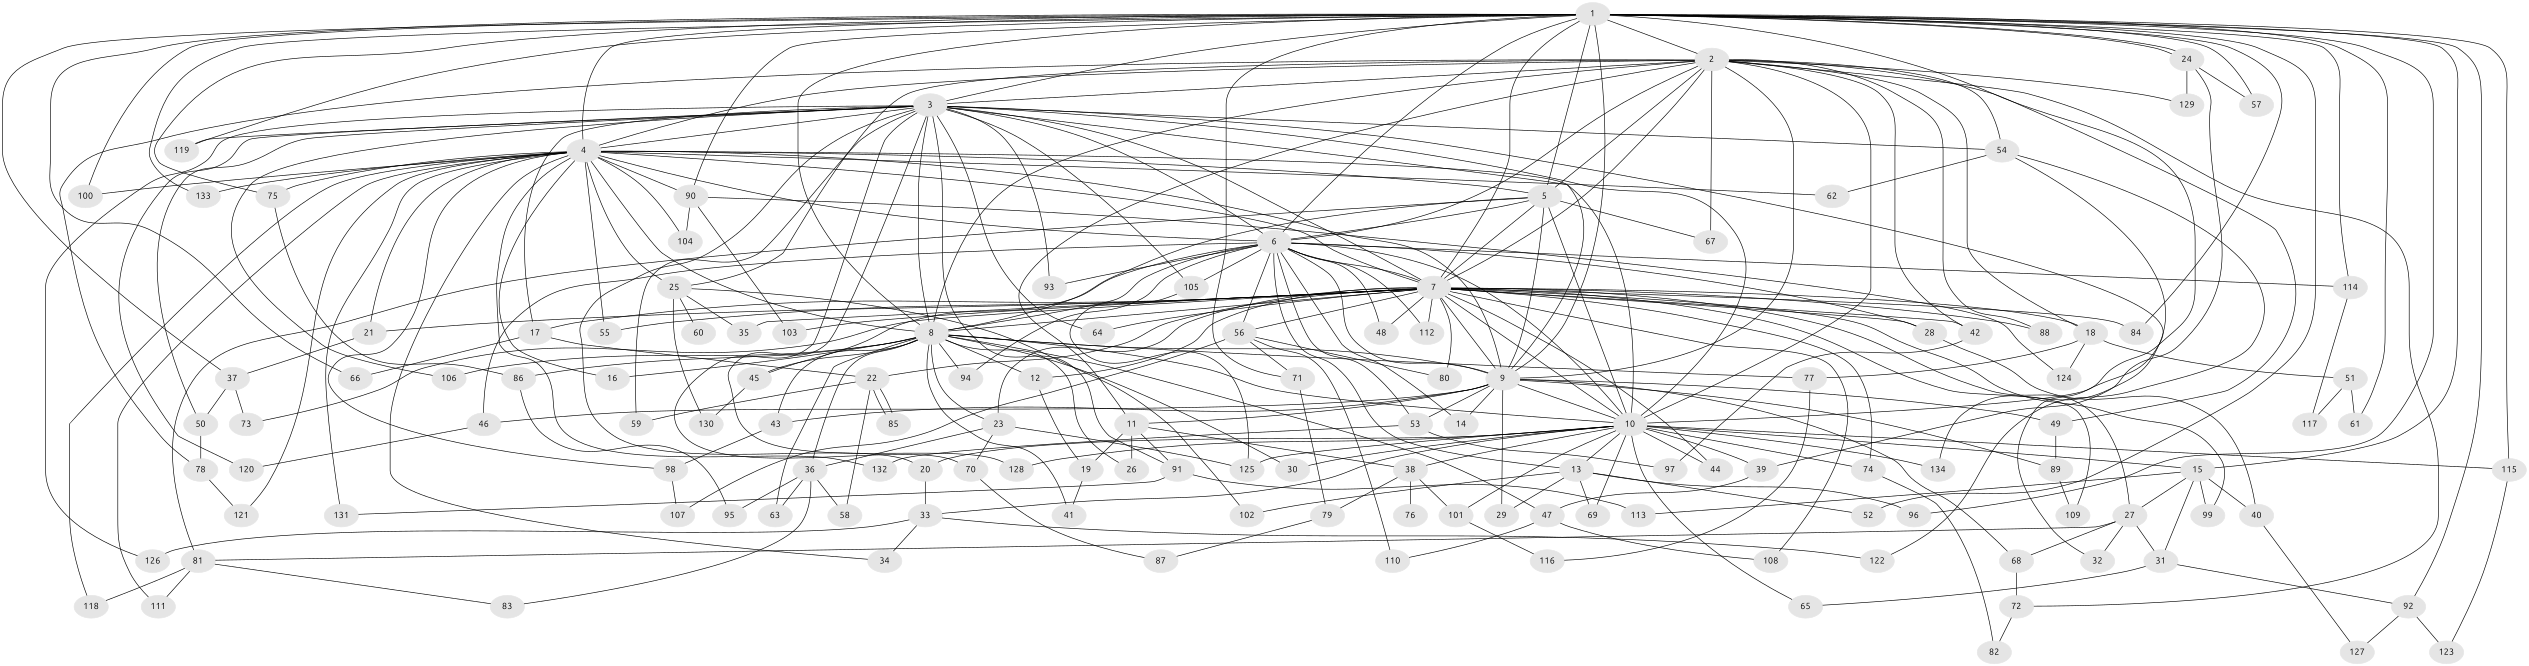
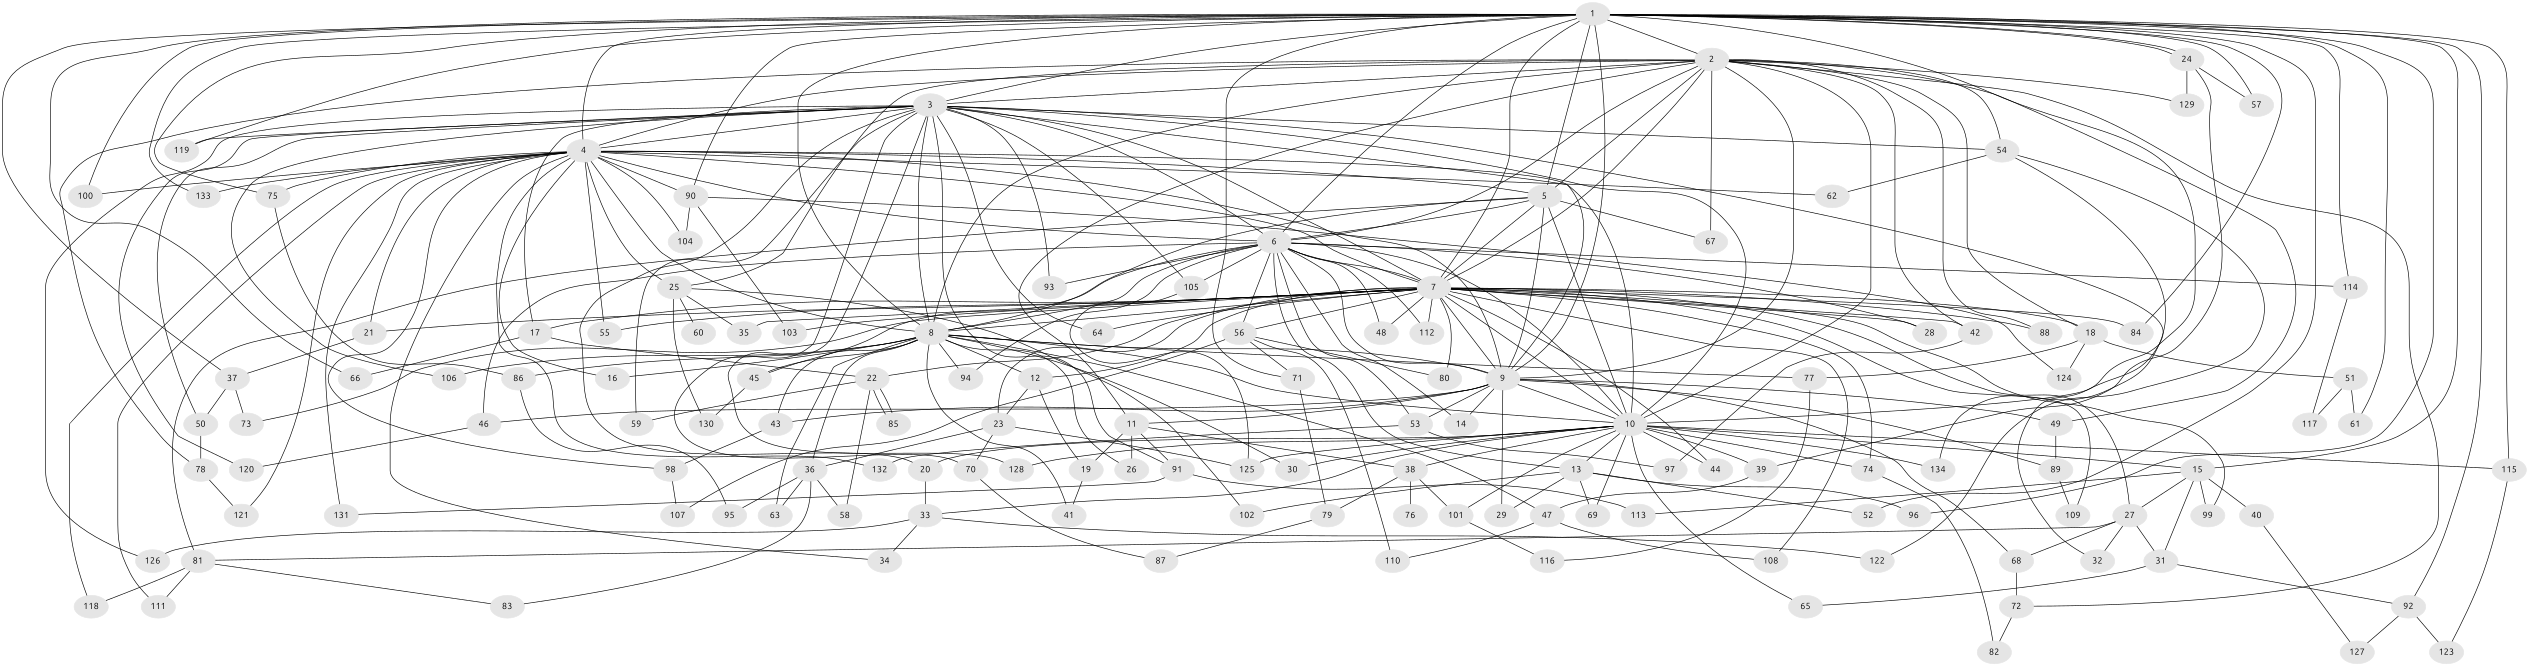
(944, 391) -> (1022, 395)
(2123, 397) -> none
